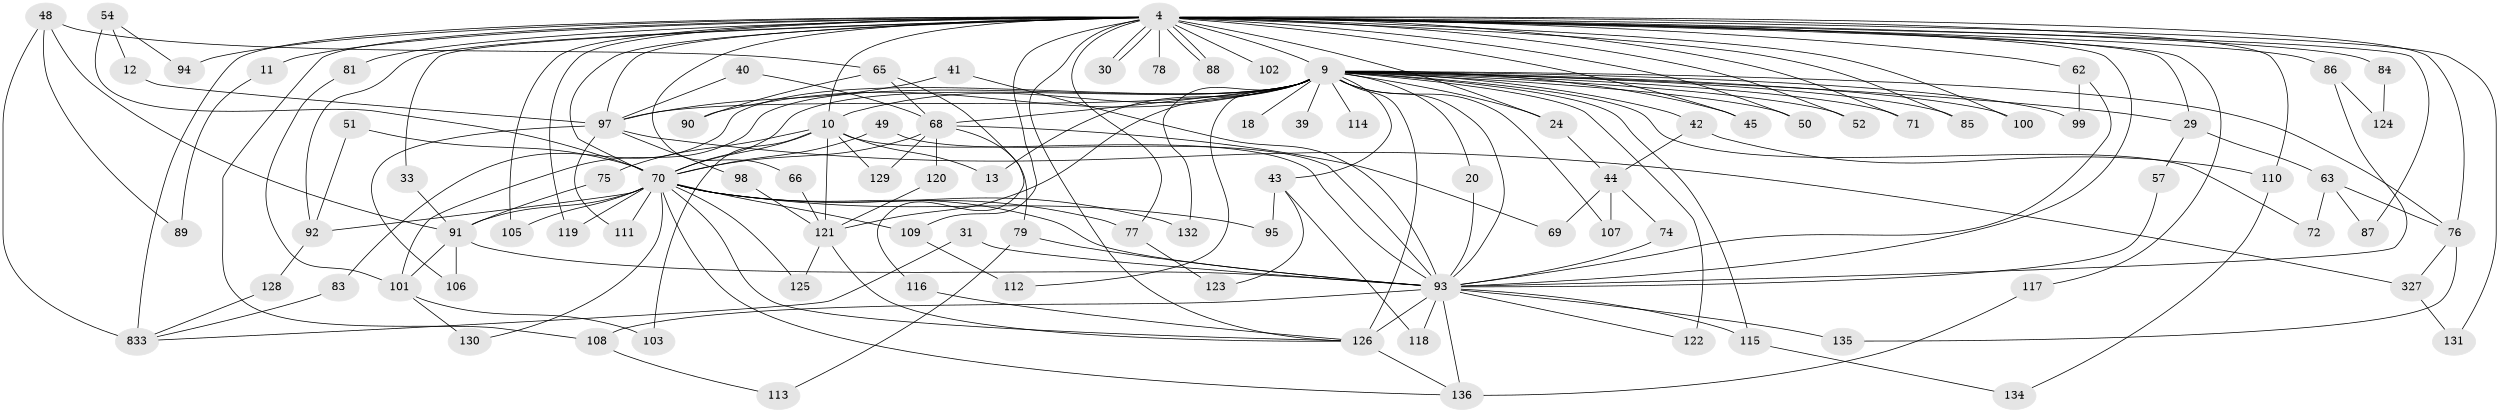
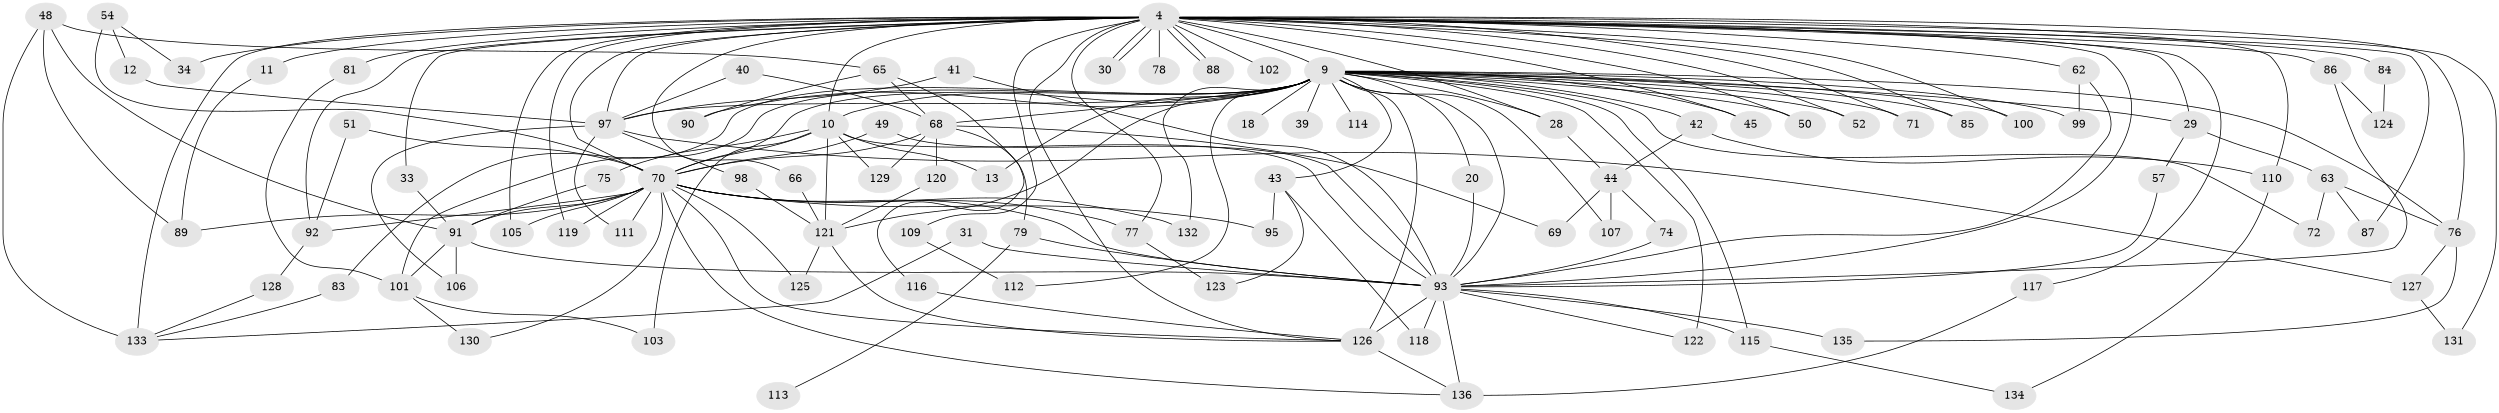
(184, 71) -> (184, 71)
(1557, 125) -> (1557, 125)
(800, 209) -> (423, 215)
(2412, 288) -> (2412, 288)
(137, 342) -> (137, 342)
(597, 342) -> none
